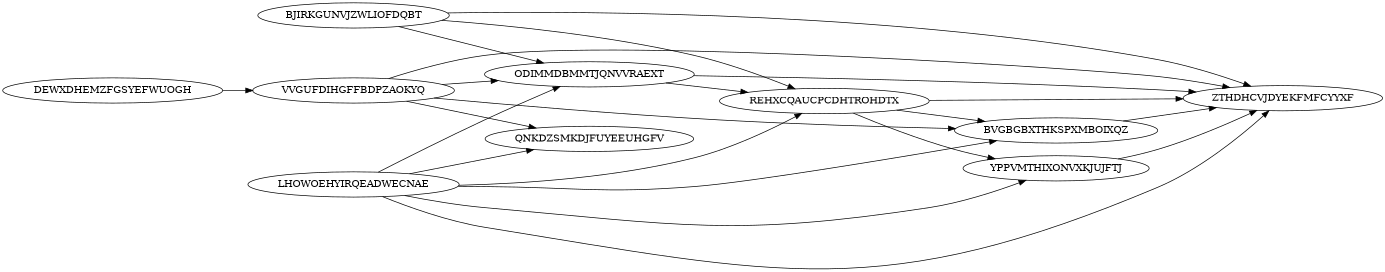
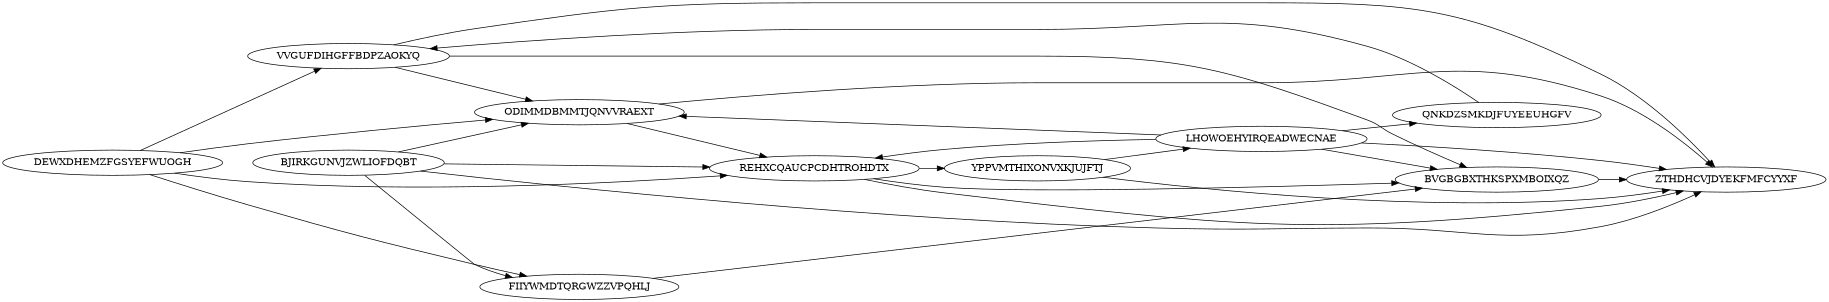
(468, 114) -> (966, 29)
none -> (332, 134)
none -> (447, 187)
(713, 225) -> (1144, 154)
none -> (579, 287)
